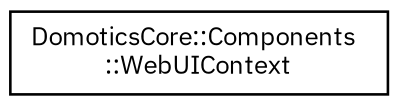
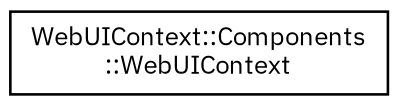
(199, 53) -> (199, 53)
